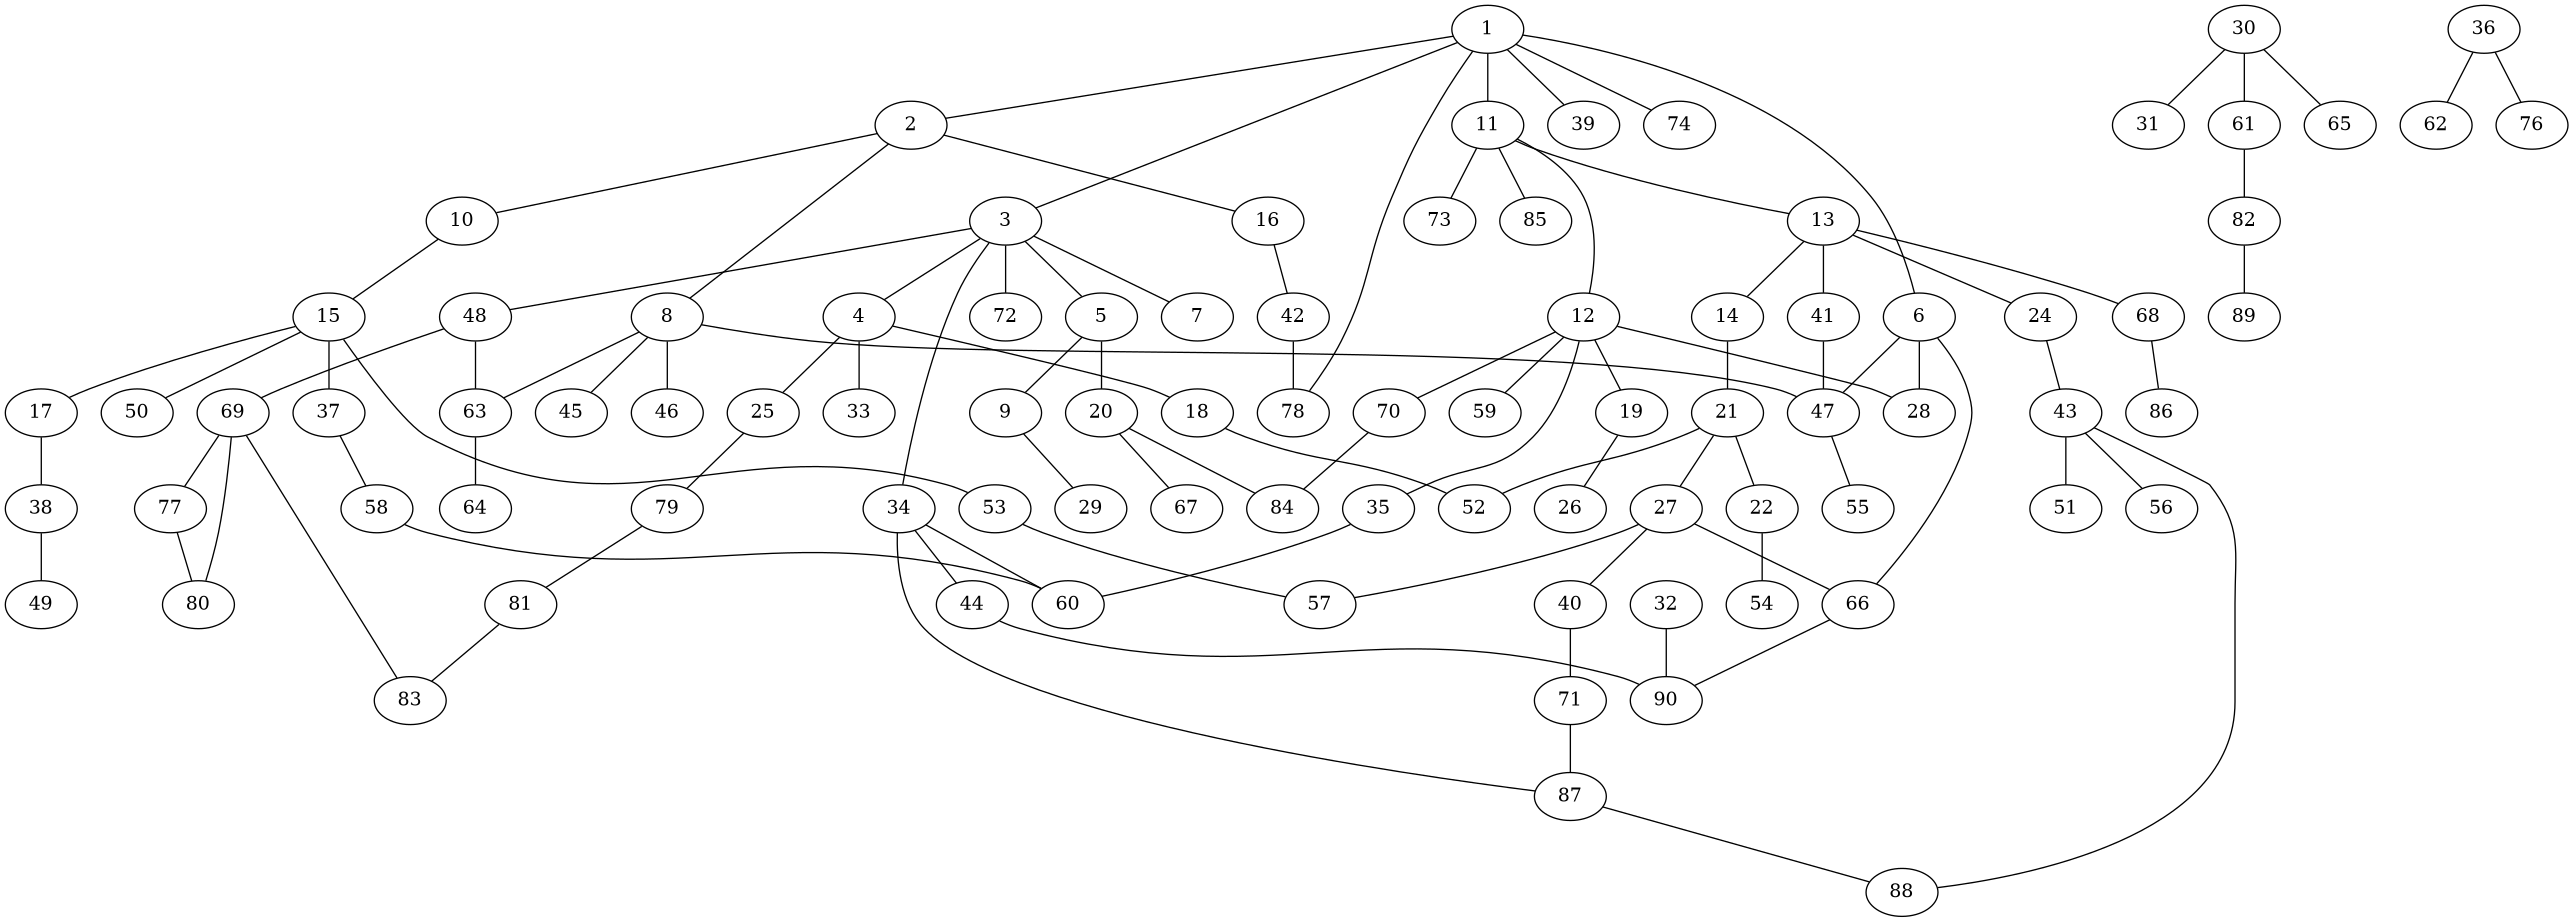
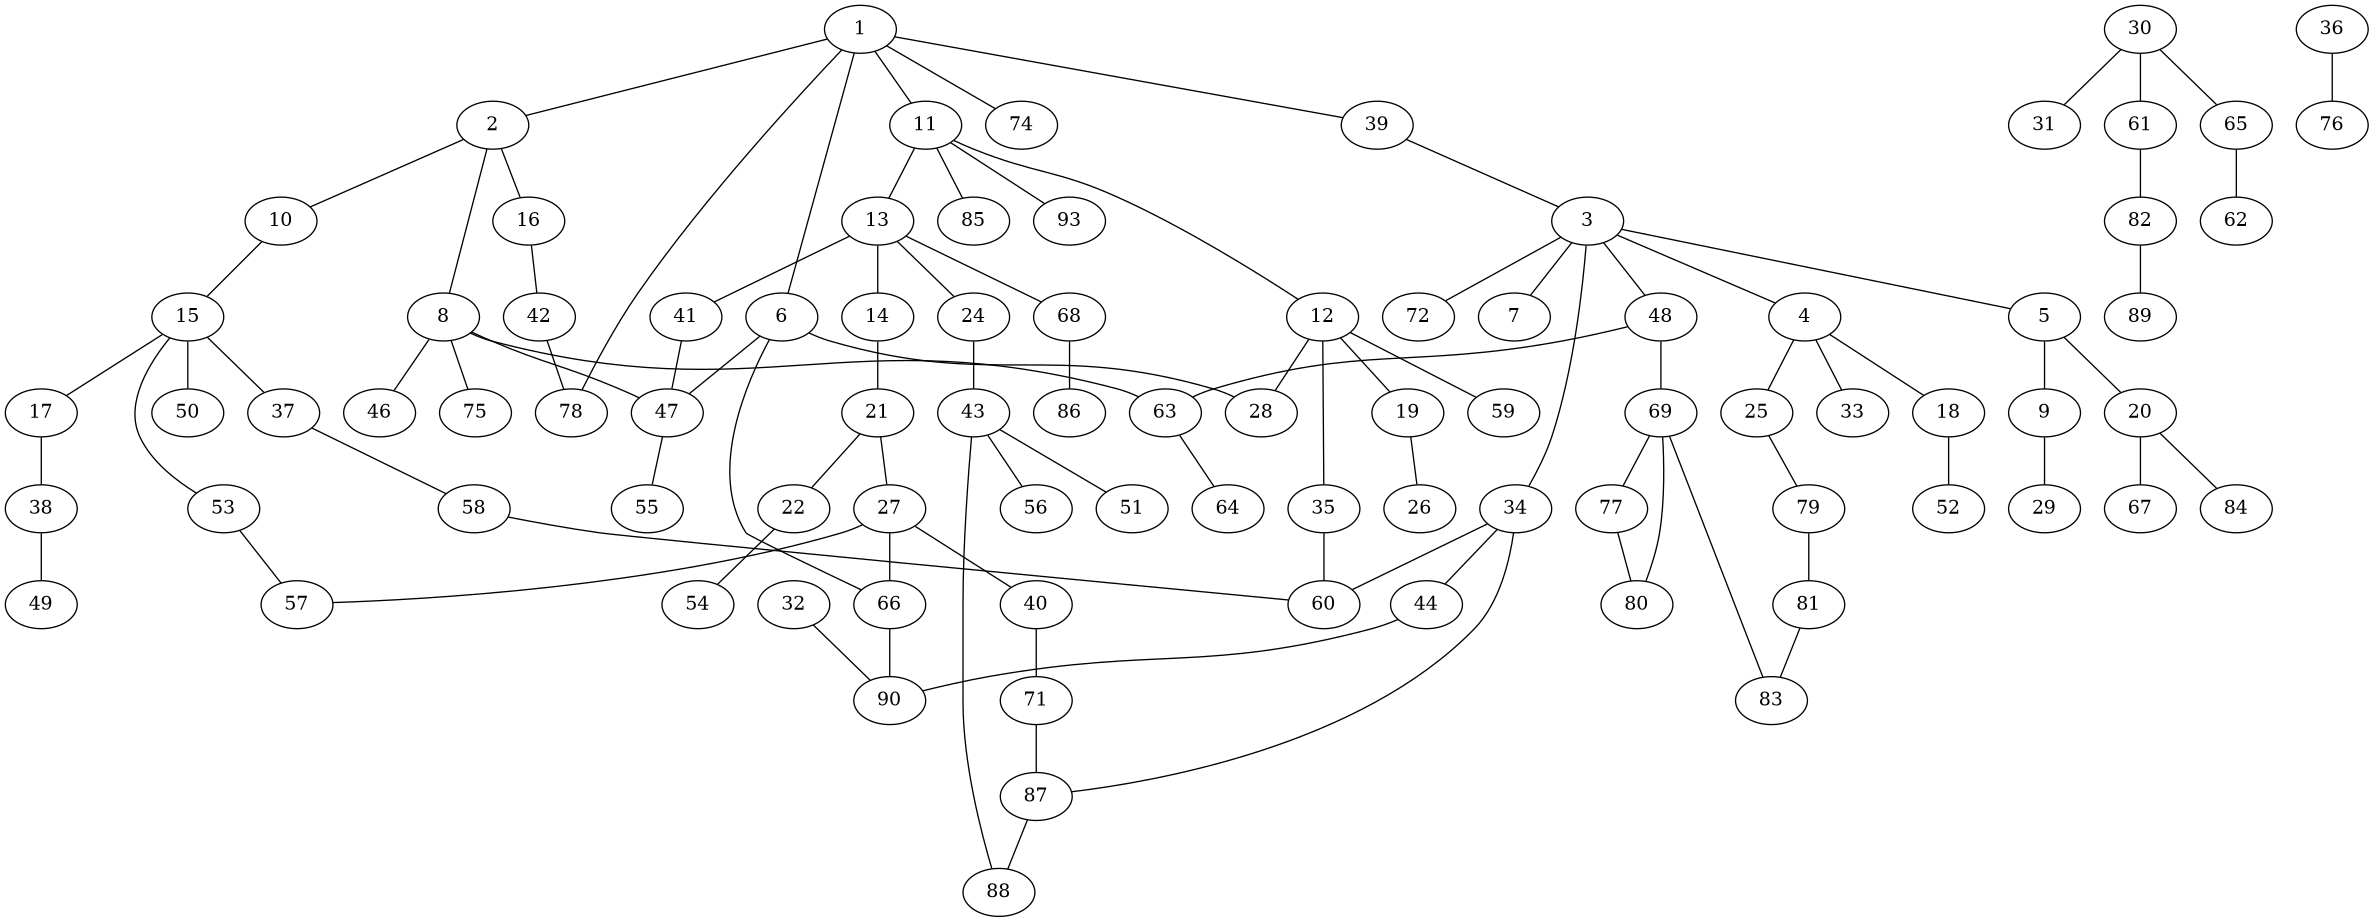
(2460, 77) -> (2236, 173)
(1247, 125) -> (1483, 173)
(1440, 221) -> (1070, 221)
(571, 413) -> (476, 413)
(1389, 413) -> none
(1616, 457) -> none
